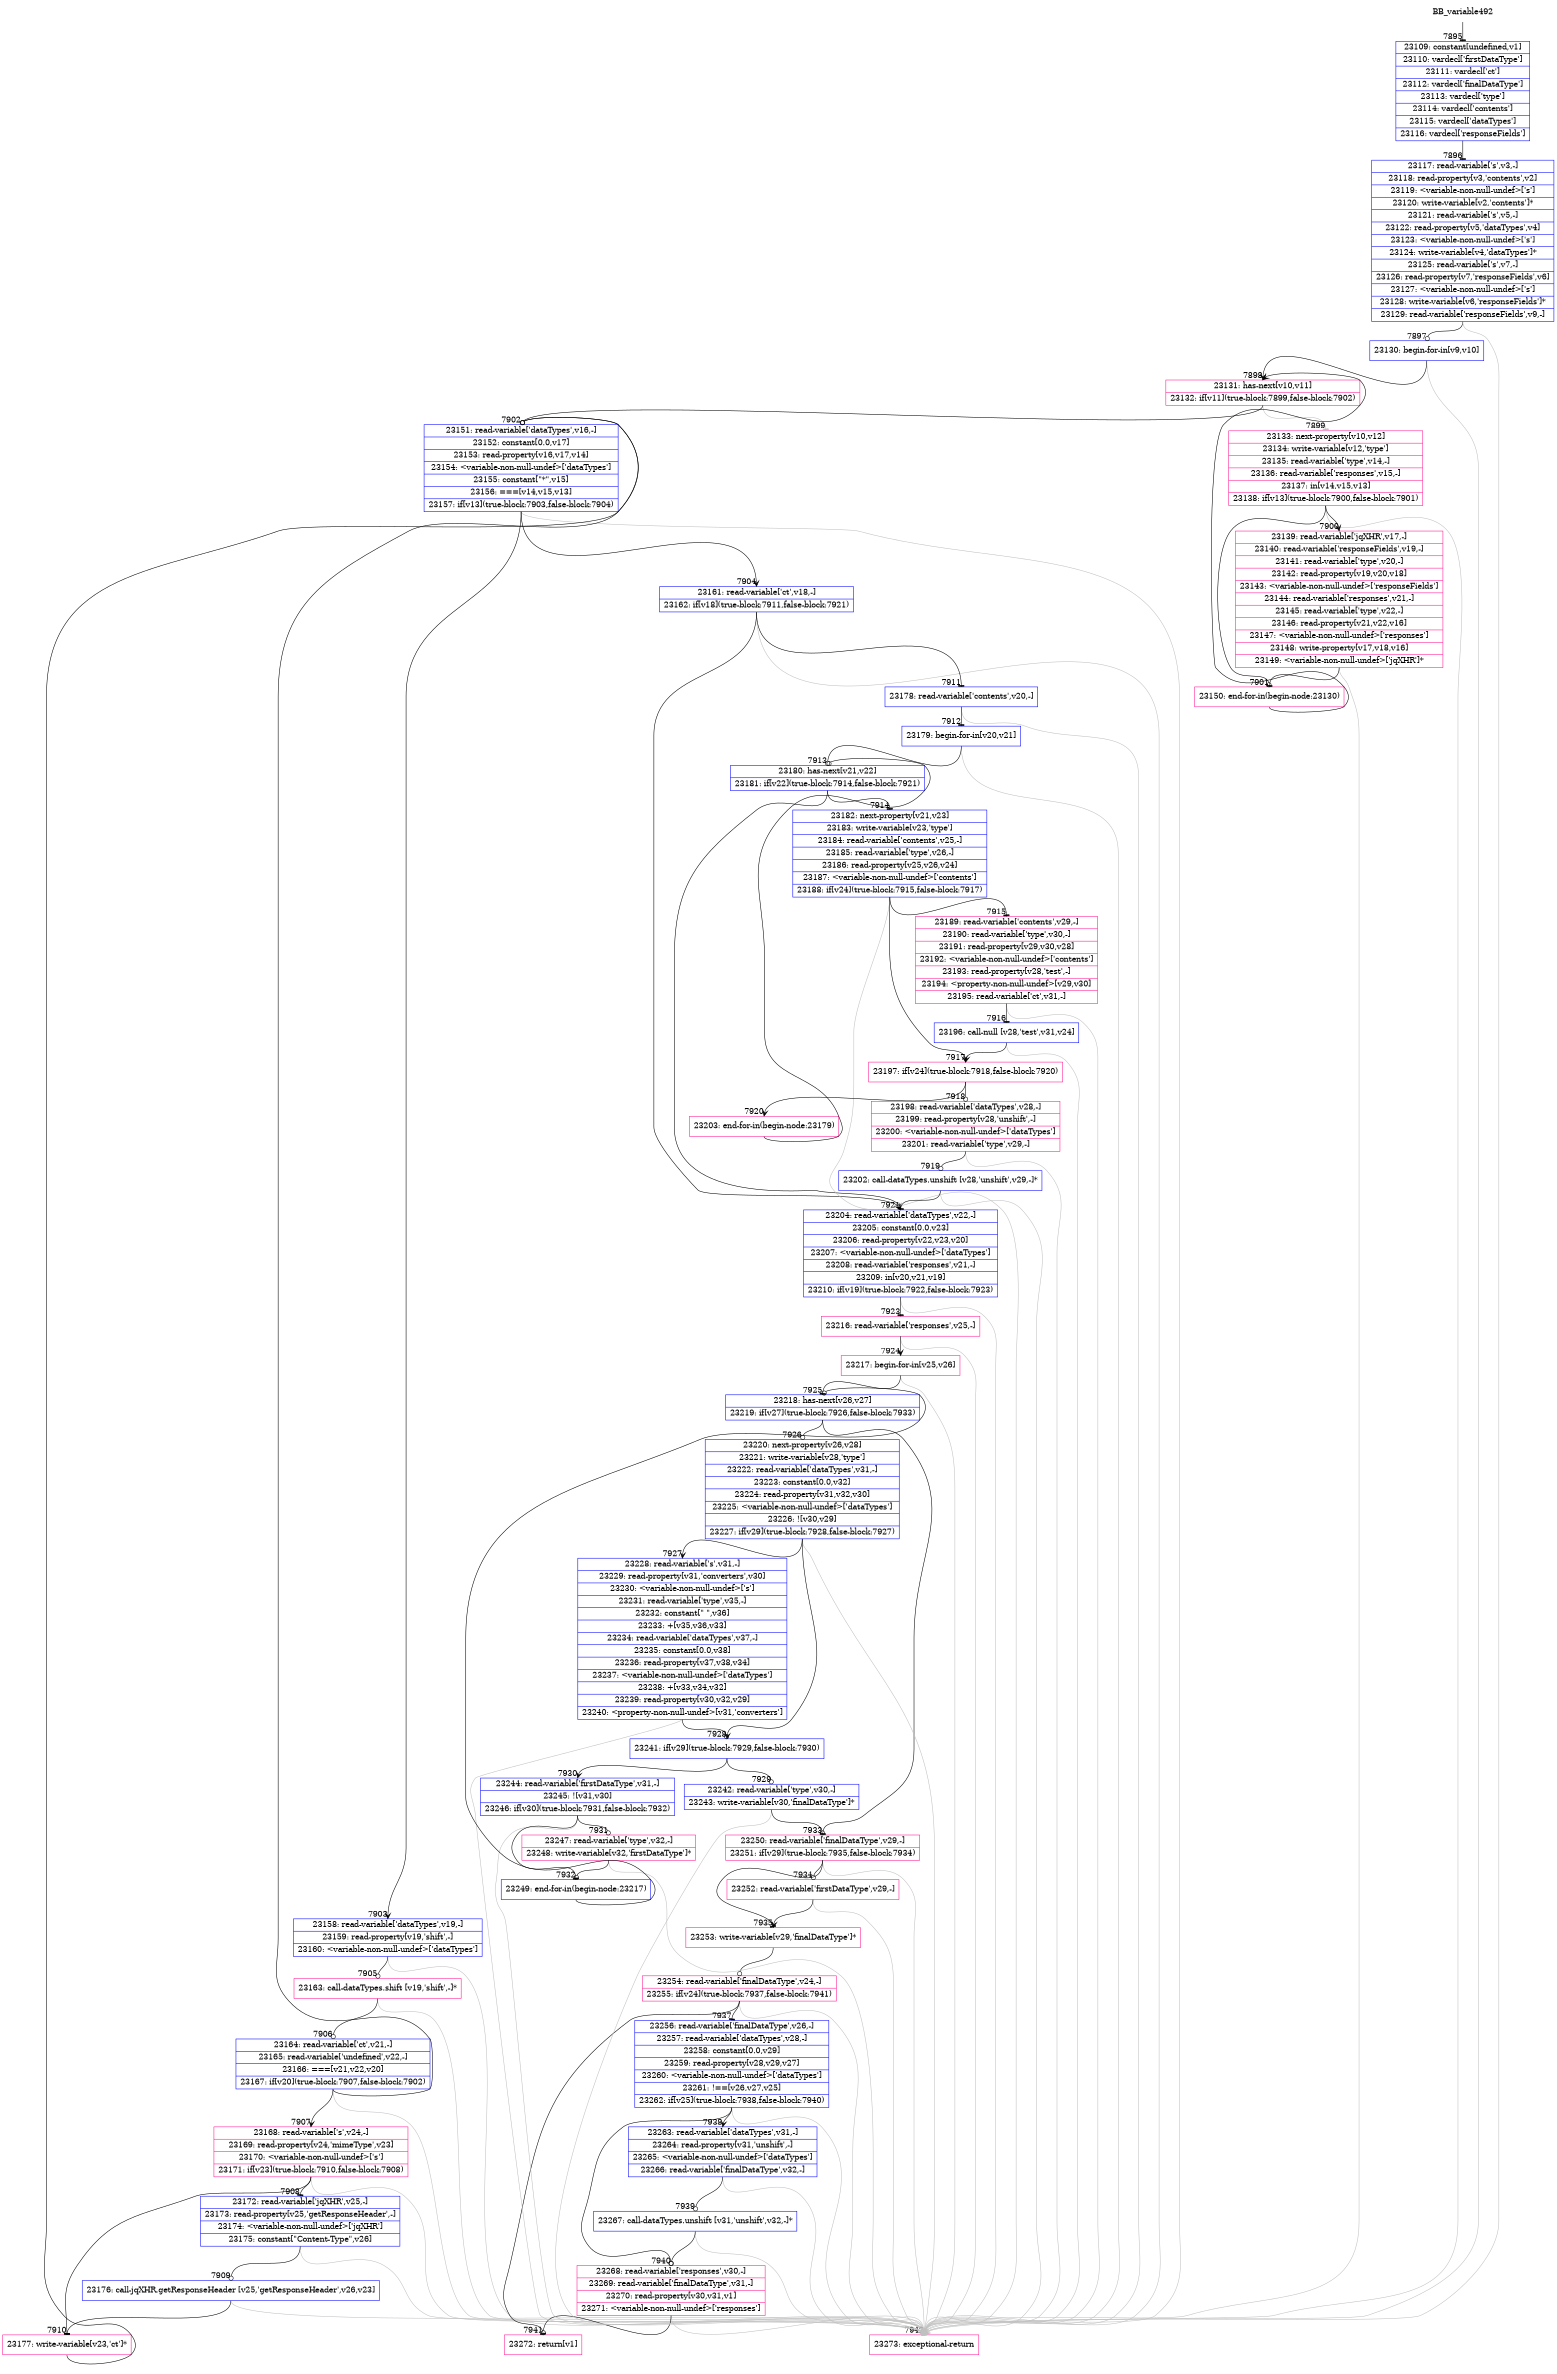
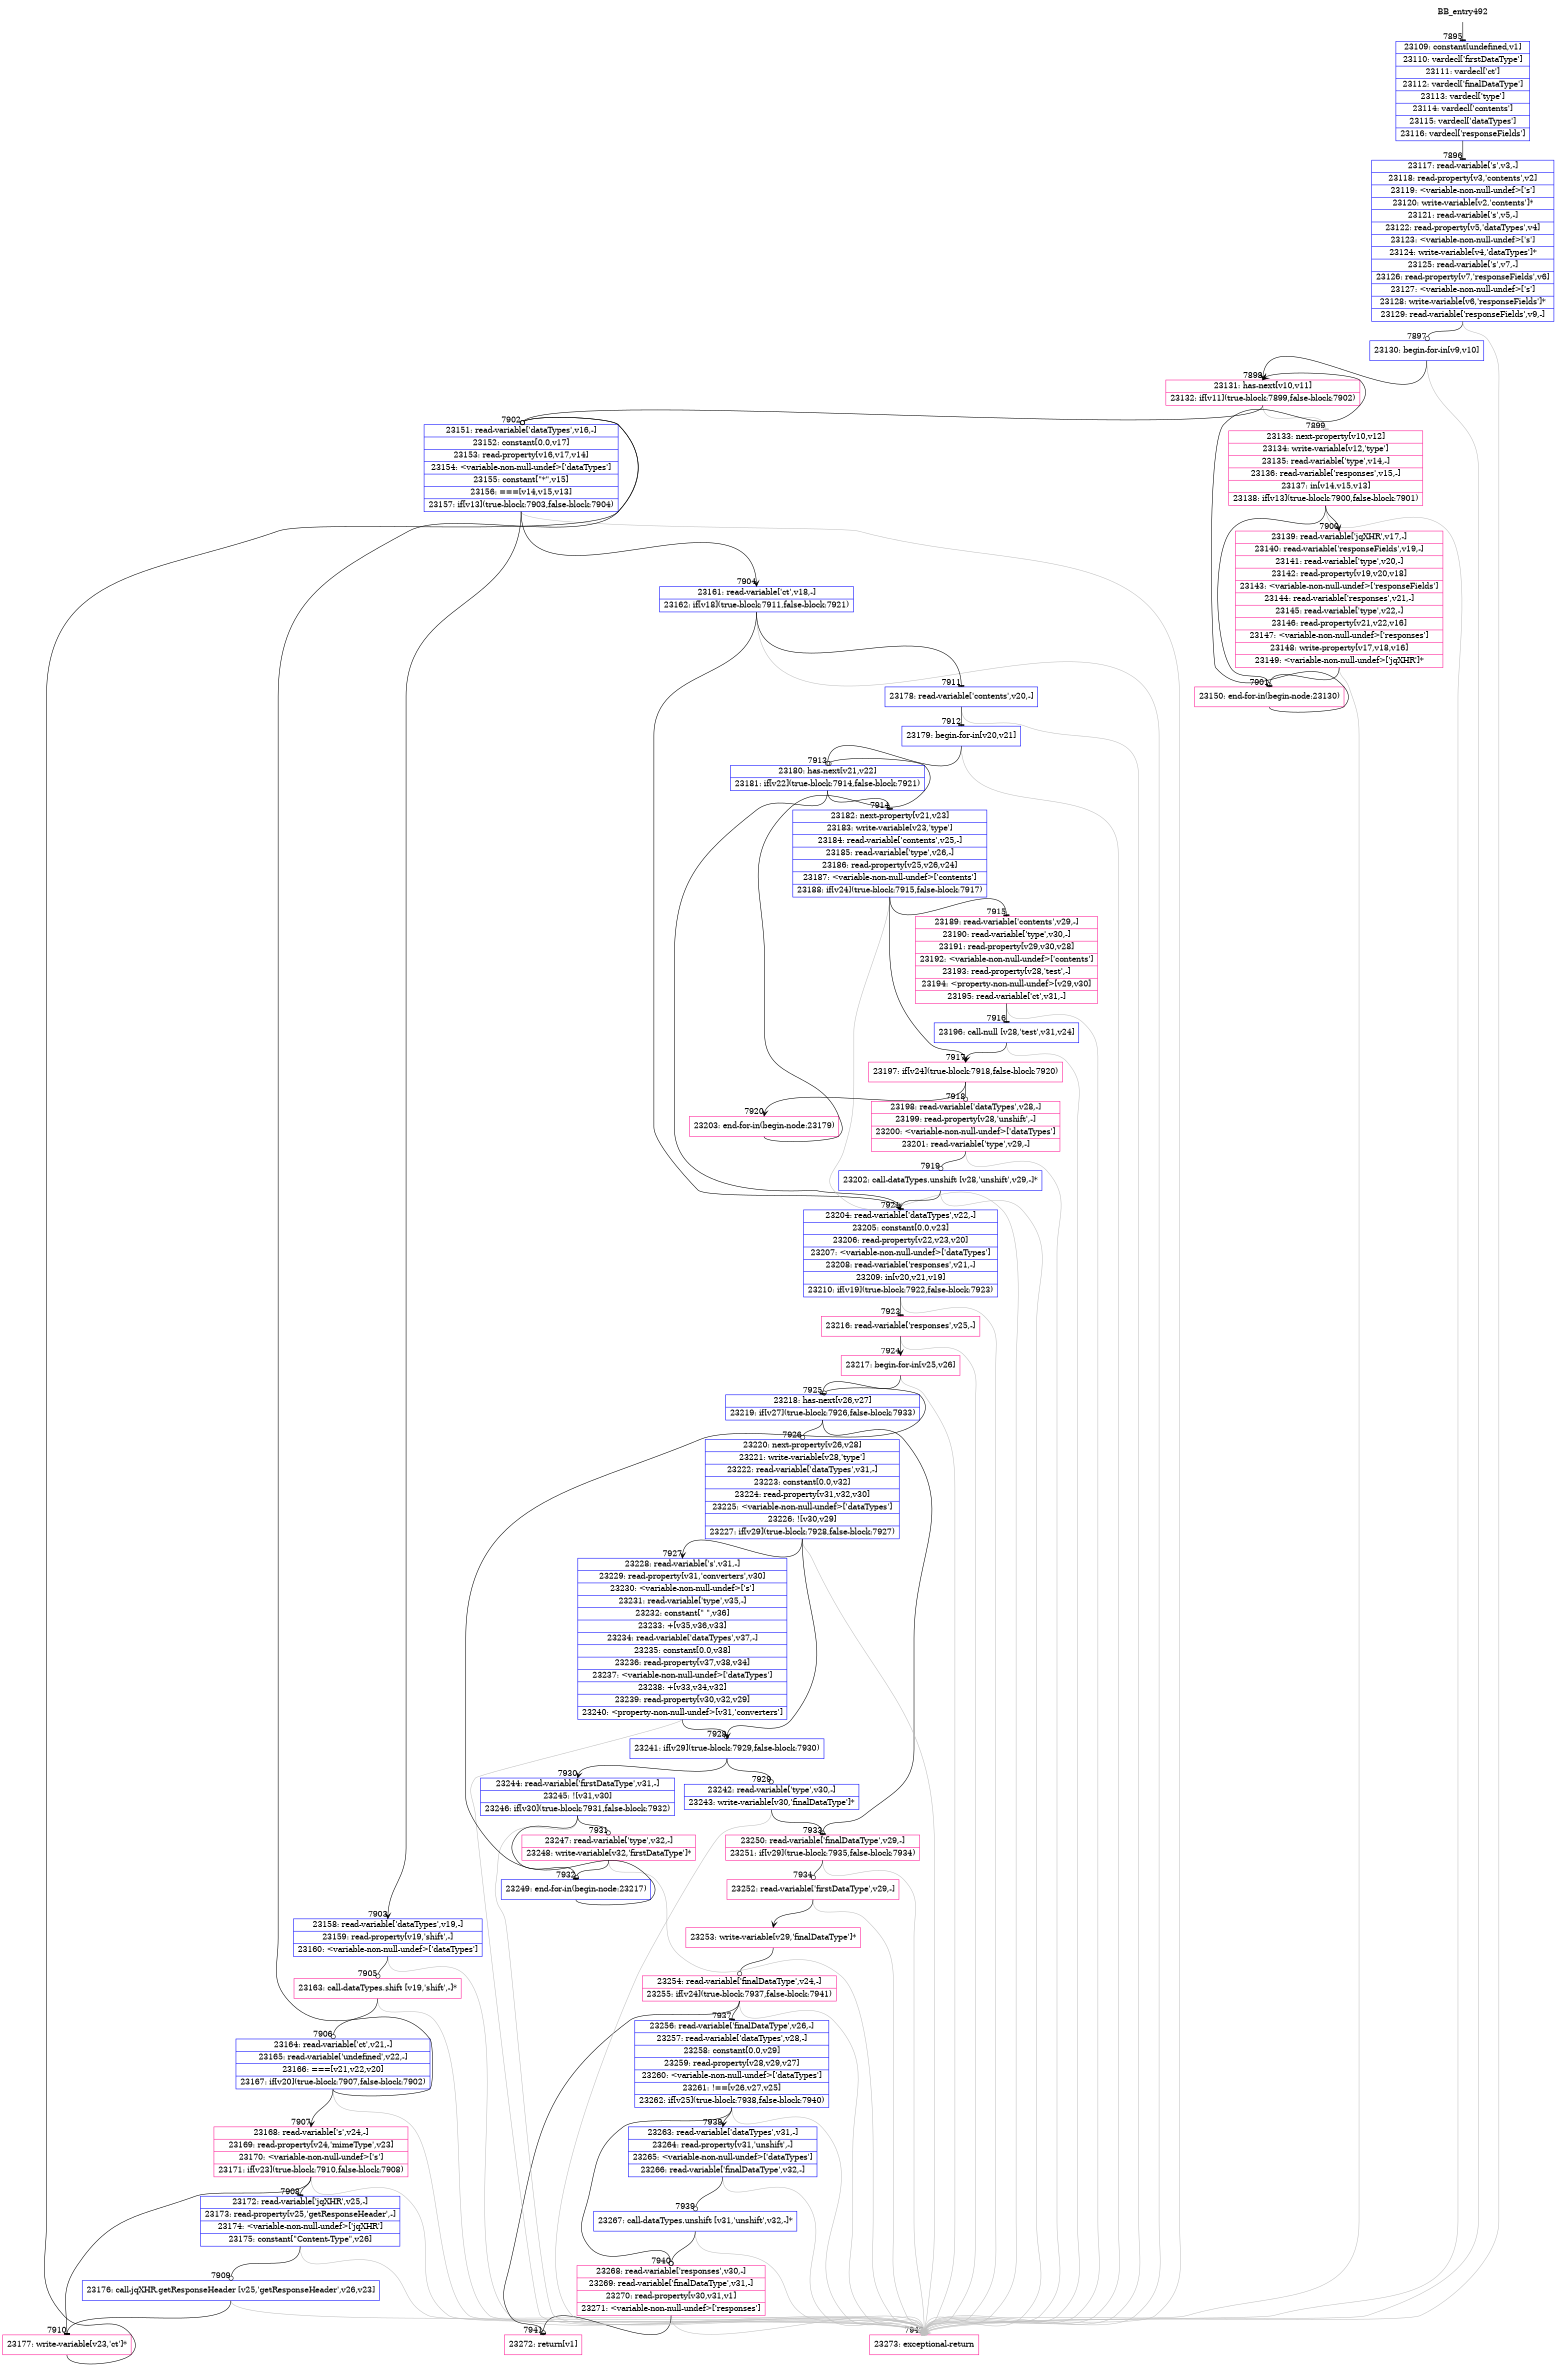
(1463, 12) -> (1463, 12)
(737, 1870) -> none
